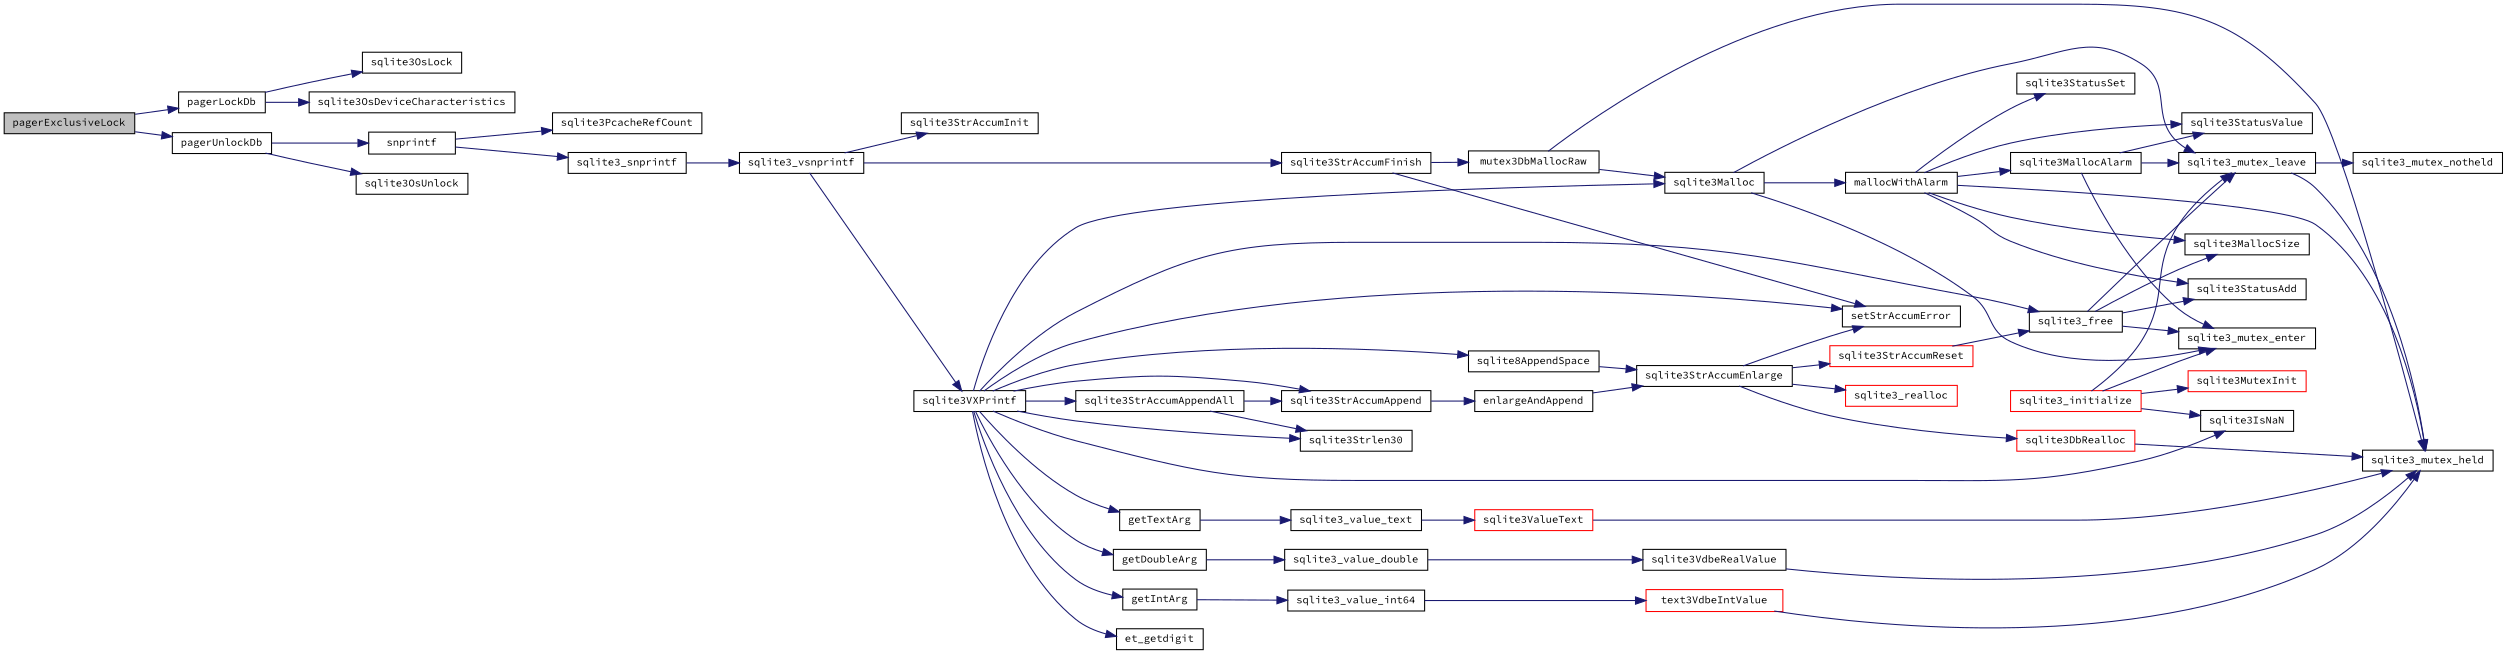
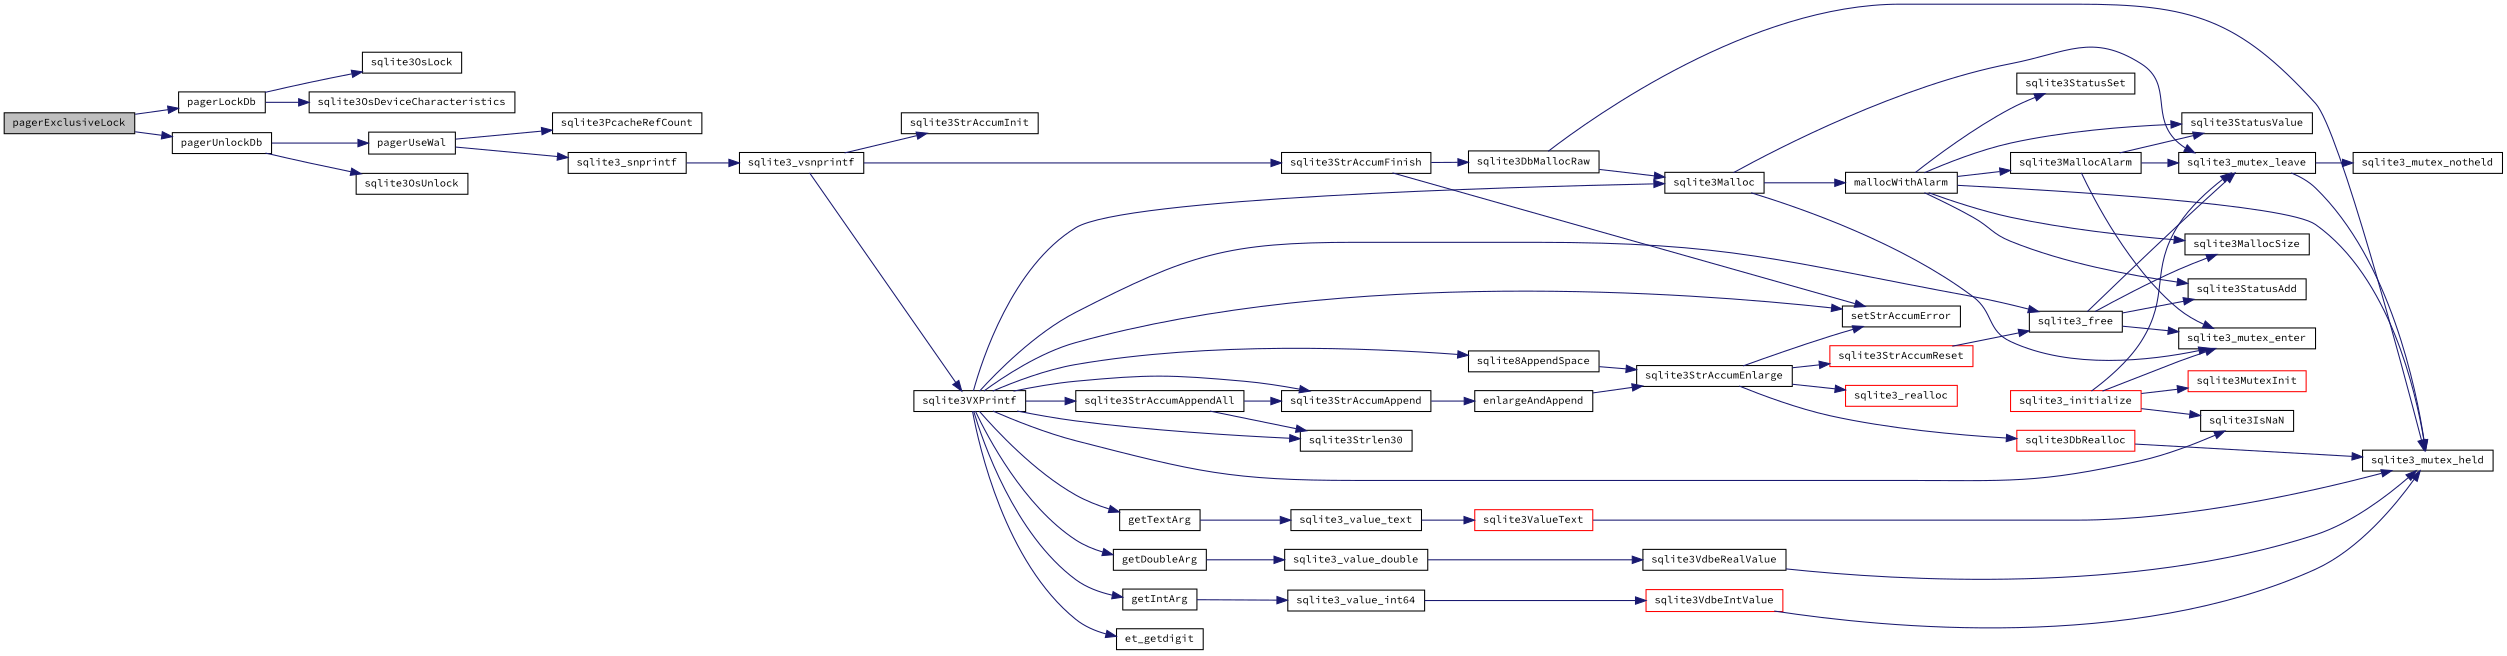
(412, 143) -> (412, 143)
(1534, 162) -> (1534, 162)
(1714, 601) -> (1714, 601)
